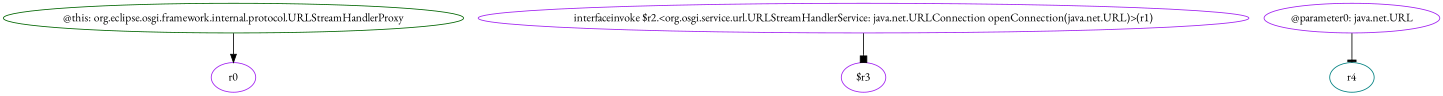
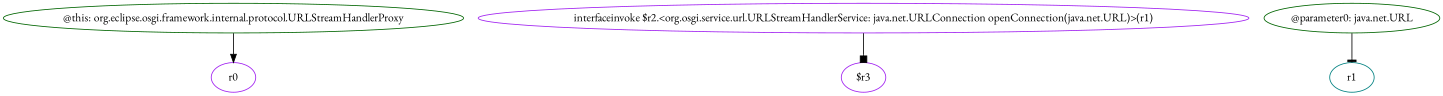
(1352, 18) -> (1352, 18)
(1352, 77) -> (1352, 77)
